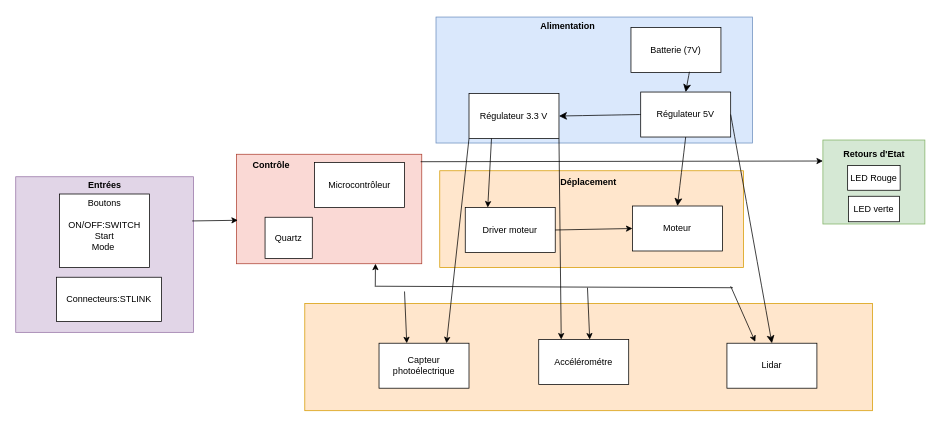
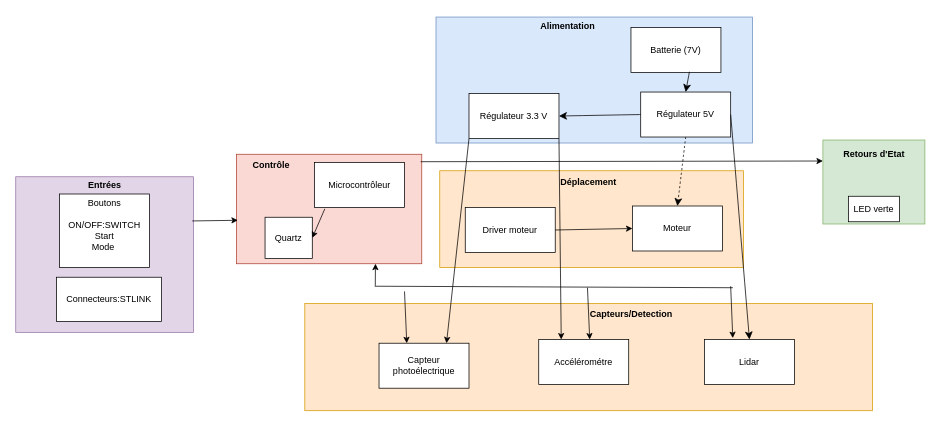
(682, 169) -> (682, 169)
(490, 170) -> none
(874, 178) -> none
none -> (320, 221)
none -> (632, 315)
(772, 366) -> (750, 362)
